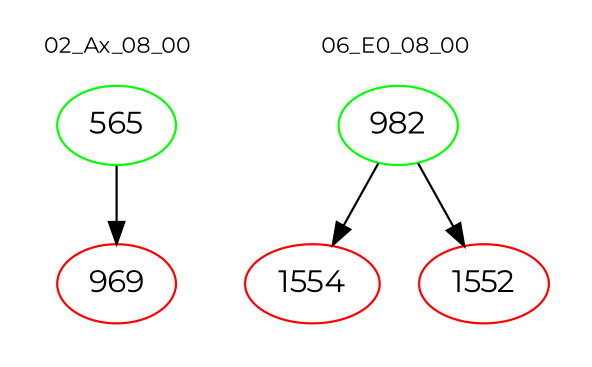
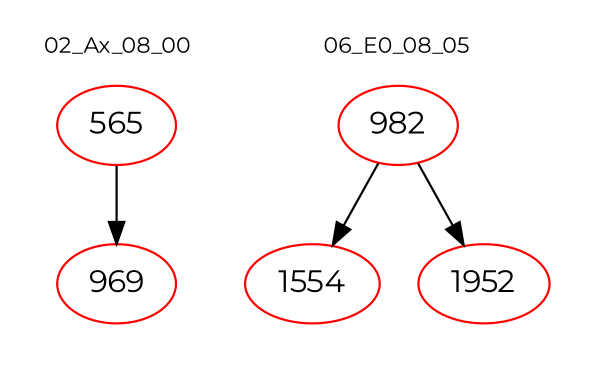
(396, 47) -> (397, 47)
(117, 125) -> (117, 125)
(398, 125) -> (398, 125)
(484, 284) -> (484, 284)
